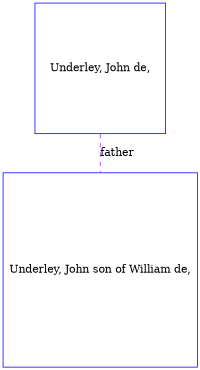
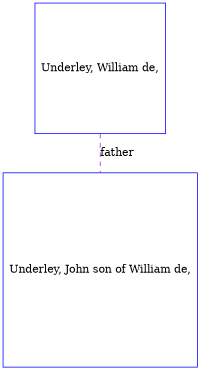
(100, 68) -> (100, 68)
